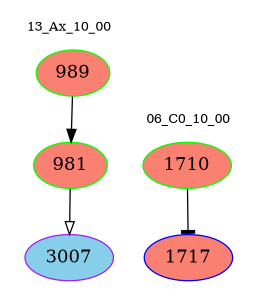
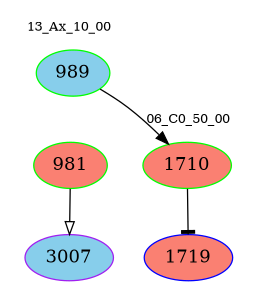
(73, 73) -> (73, 73)
(72, 113) -> (141, 118)
(188, 120) -> (188, 120)
(188, 258) -> (188, 258)
